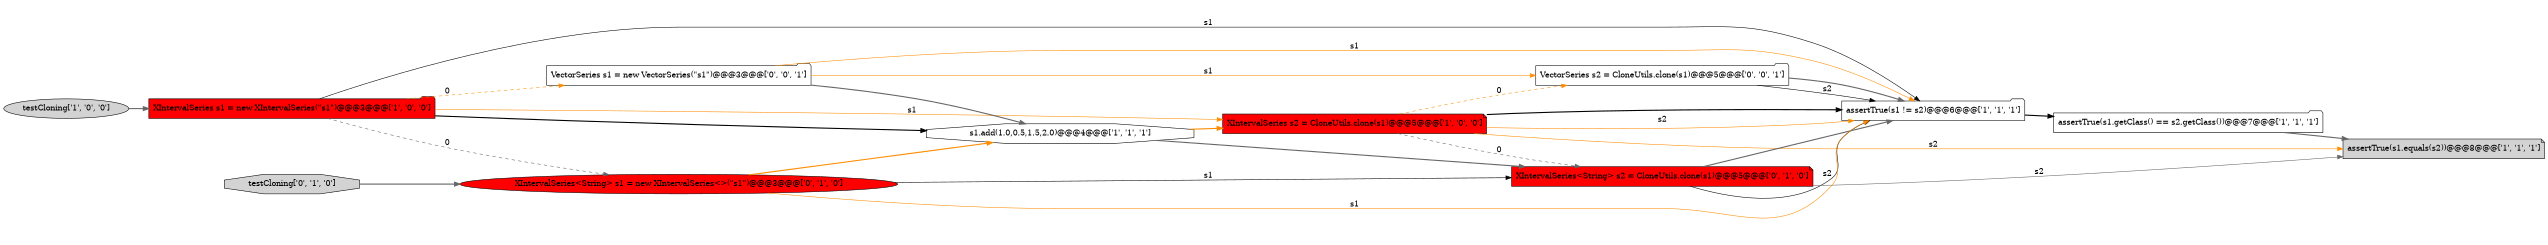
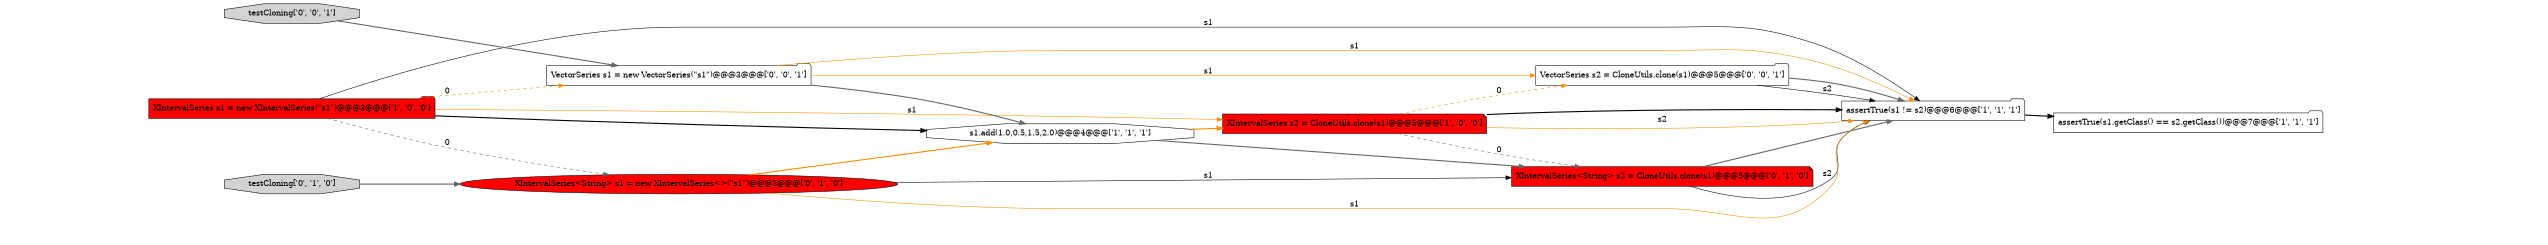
none -> (292, 14)
(66, 109) -> none
(2444, 149) -> none
